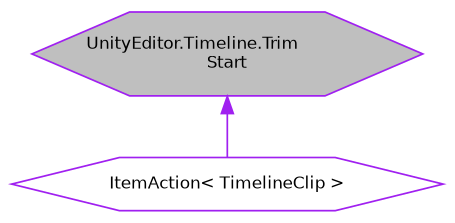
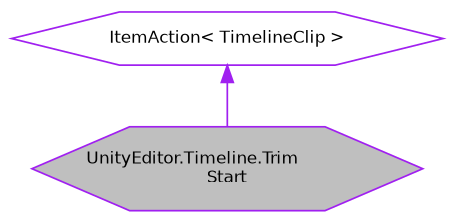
(227, 136) -> (227, 105)
